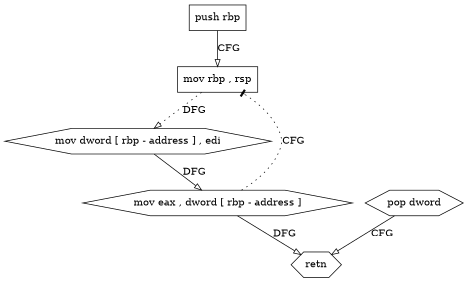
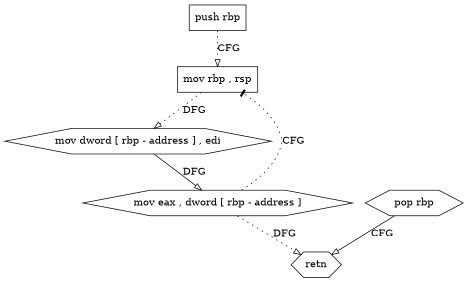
(218, 45) -> (218, 45)
(414, 203) -> (414, 203)
(266, 233) -> (266, 233)
